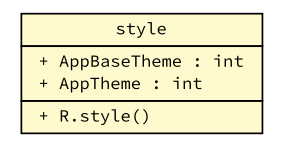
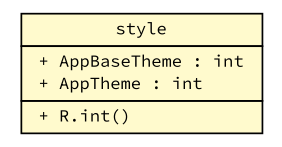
(96, 116) -> (85, 116)
